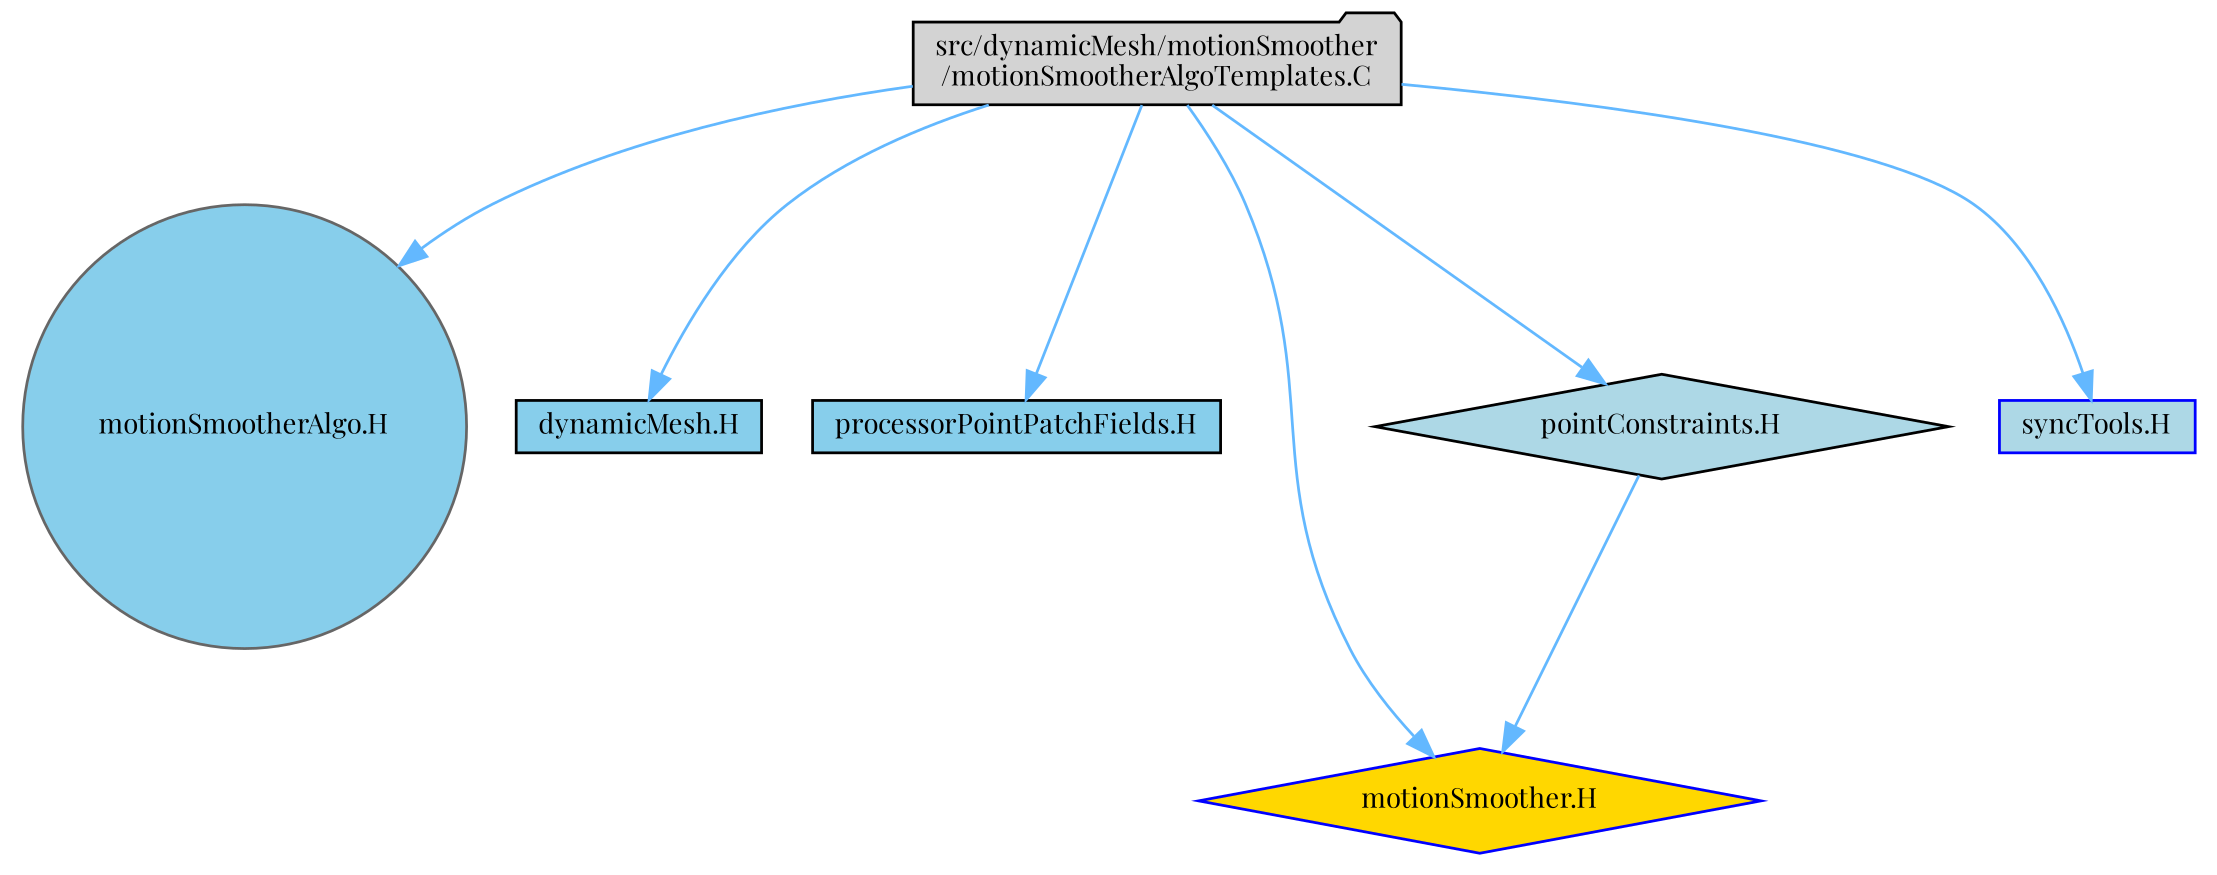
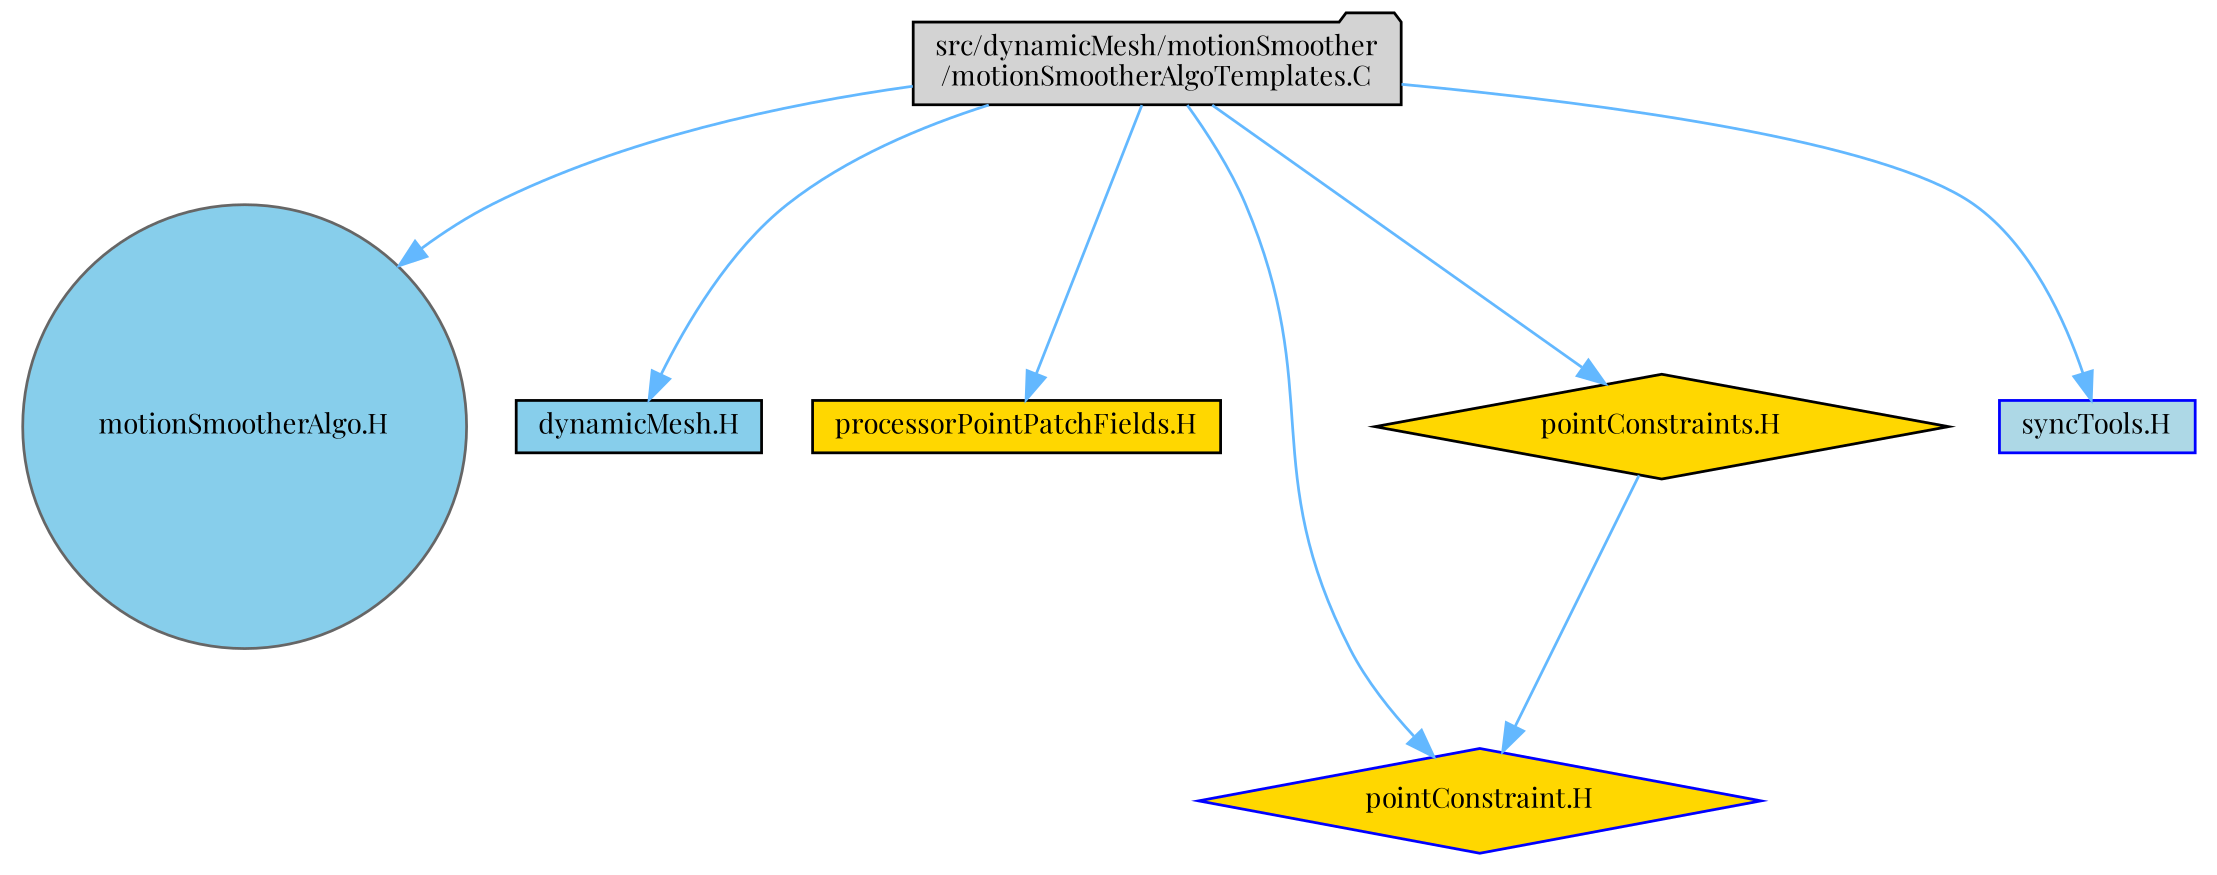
(1017, 427) -> (1017, 427)
(1662, 427) -> (1662, 427)
(1480, 801) -> (1480, 801)
